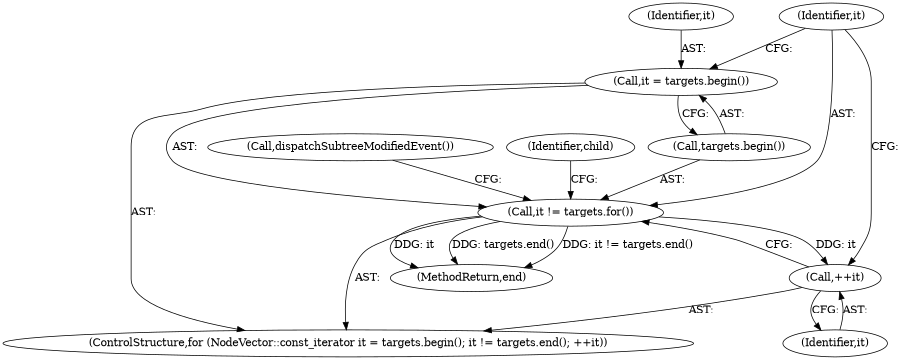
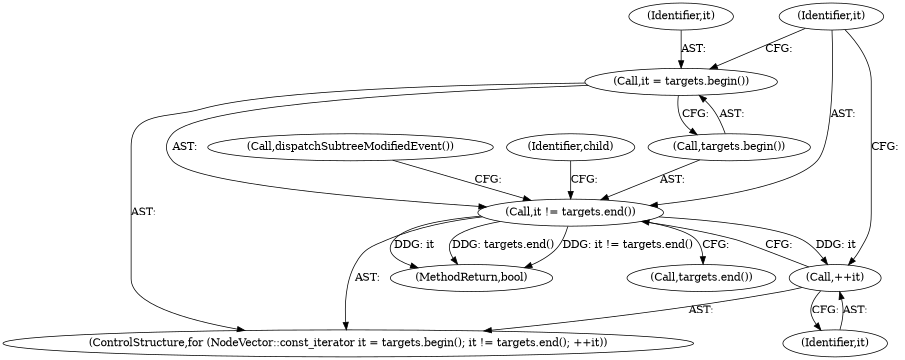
(571, 213) -> (571, 213)
(472, 278) -> (472, 278)
none -> (701, 278)
